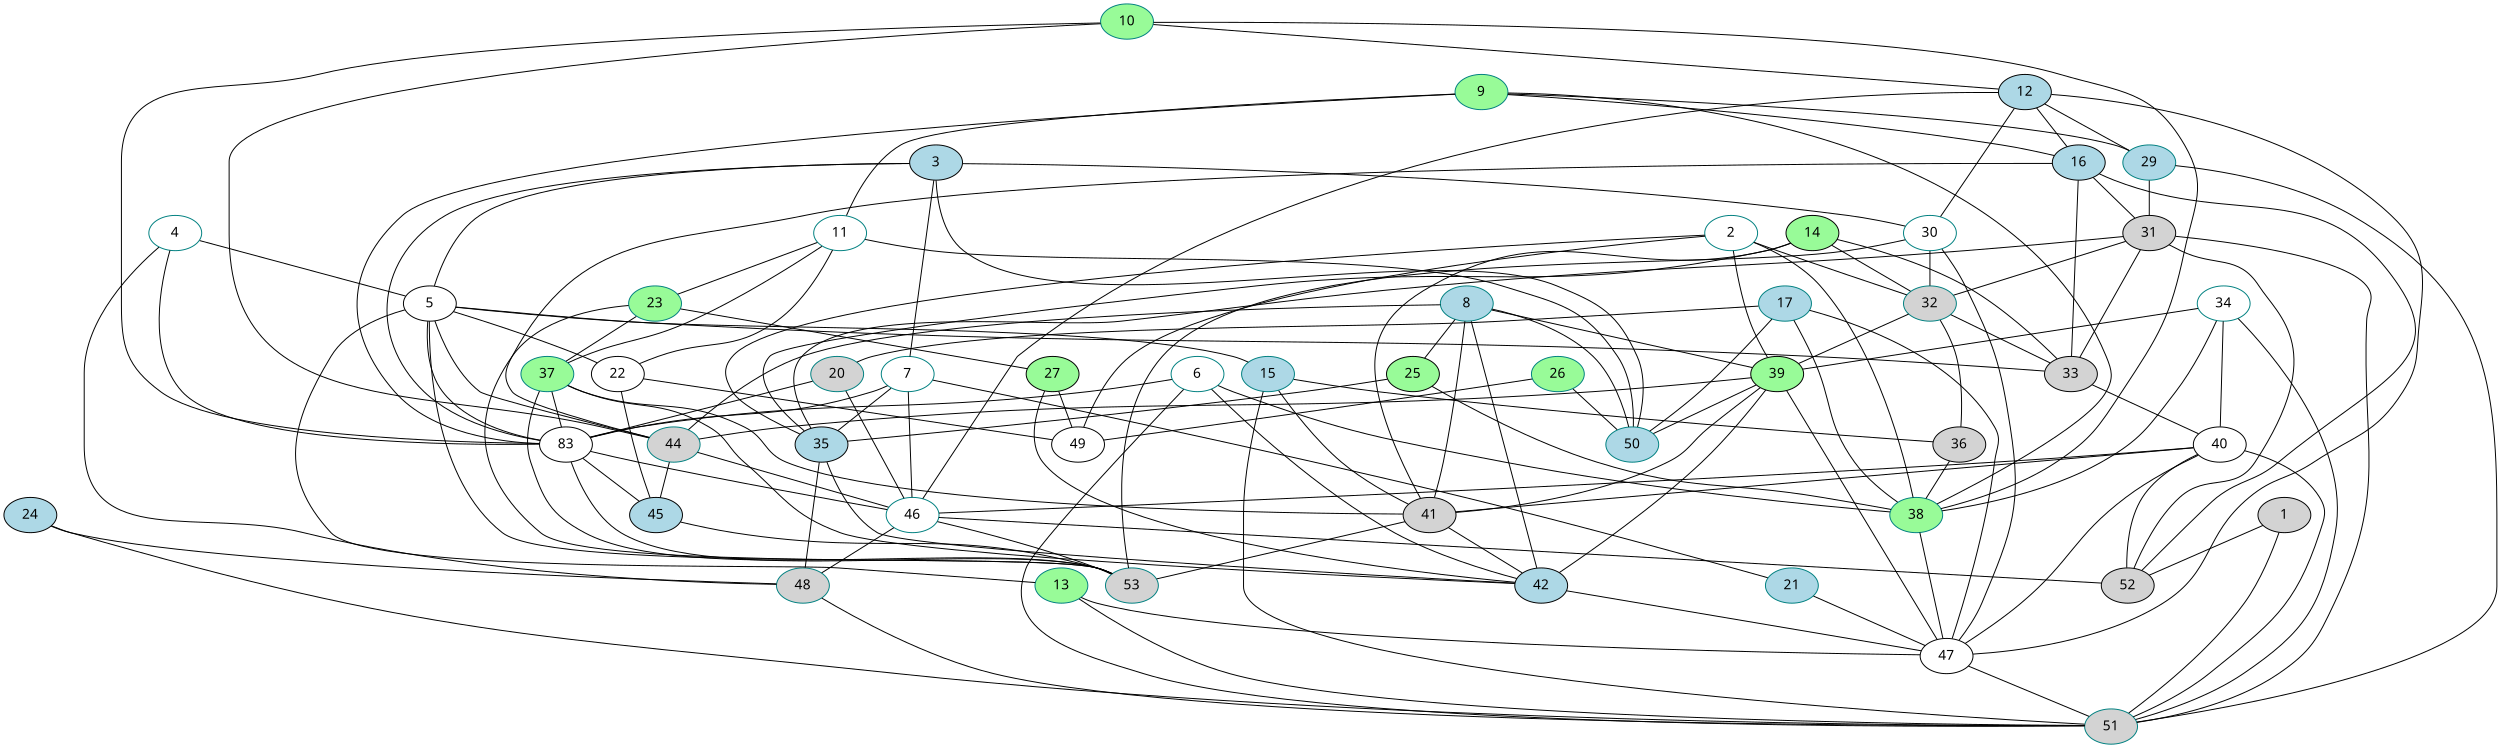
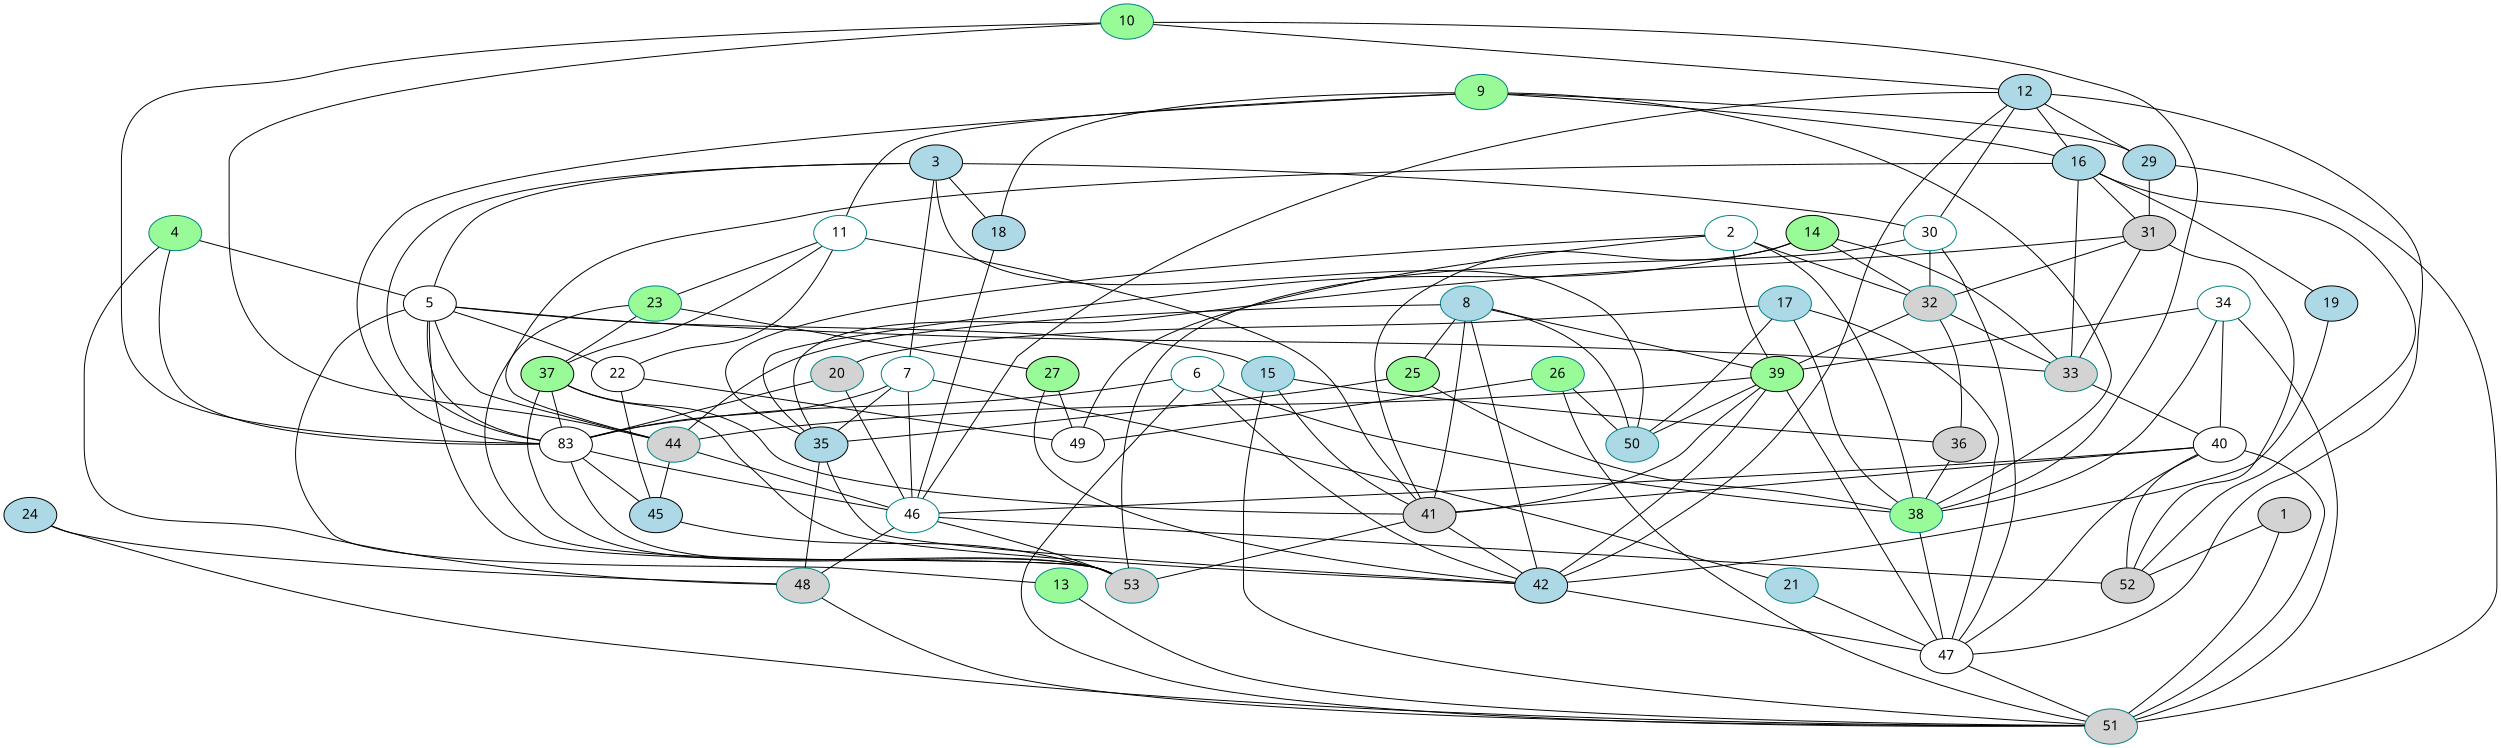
(2149, 163) -> (2149, 163)
(175, 233) -> (175, 233)
none -> (999, 233)
(1333, 264) -> (1162, 303)
none -> (2331, 304)
(547, 374) -> (547, 374)
(2071, 374) -> (2071, 374)
none -> (1814, 389)
(2369, 468) -> (1782, 618)
(1499, 643) -> none
